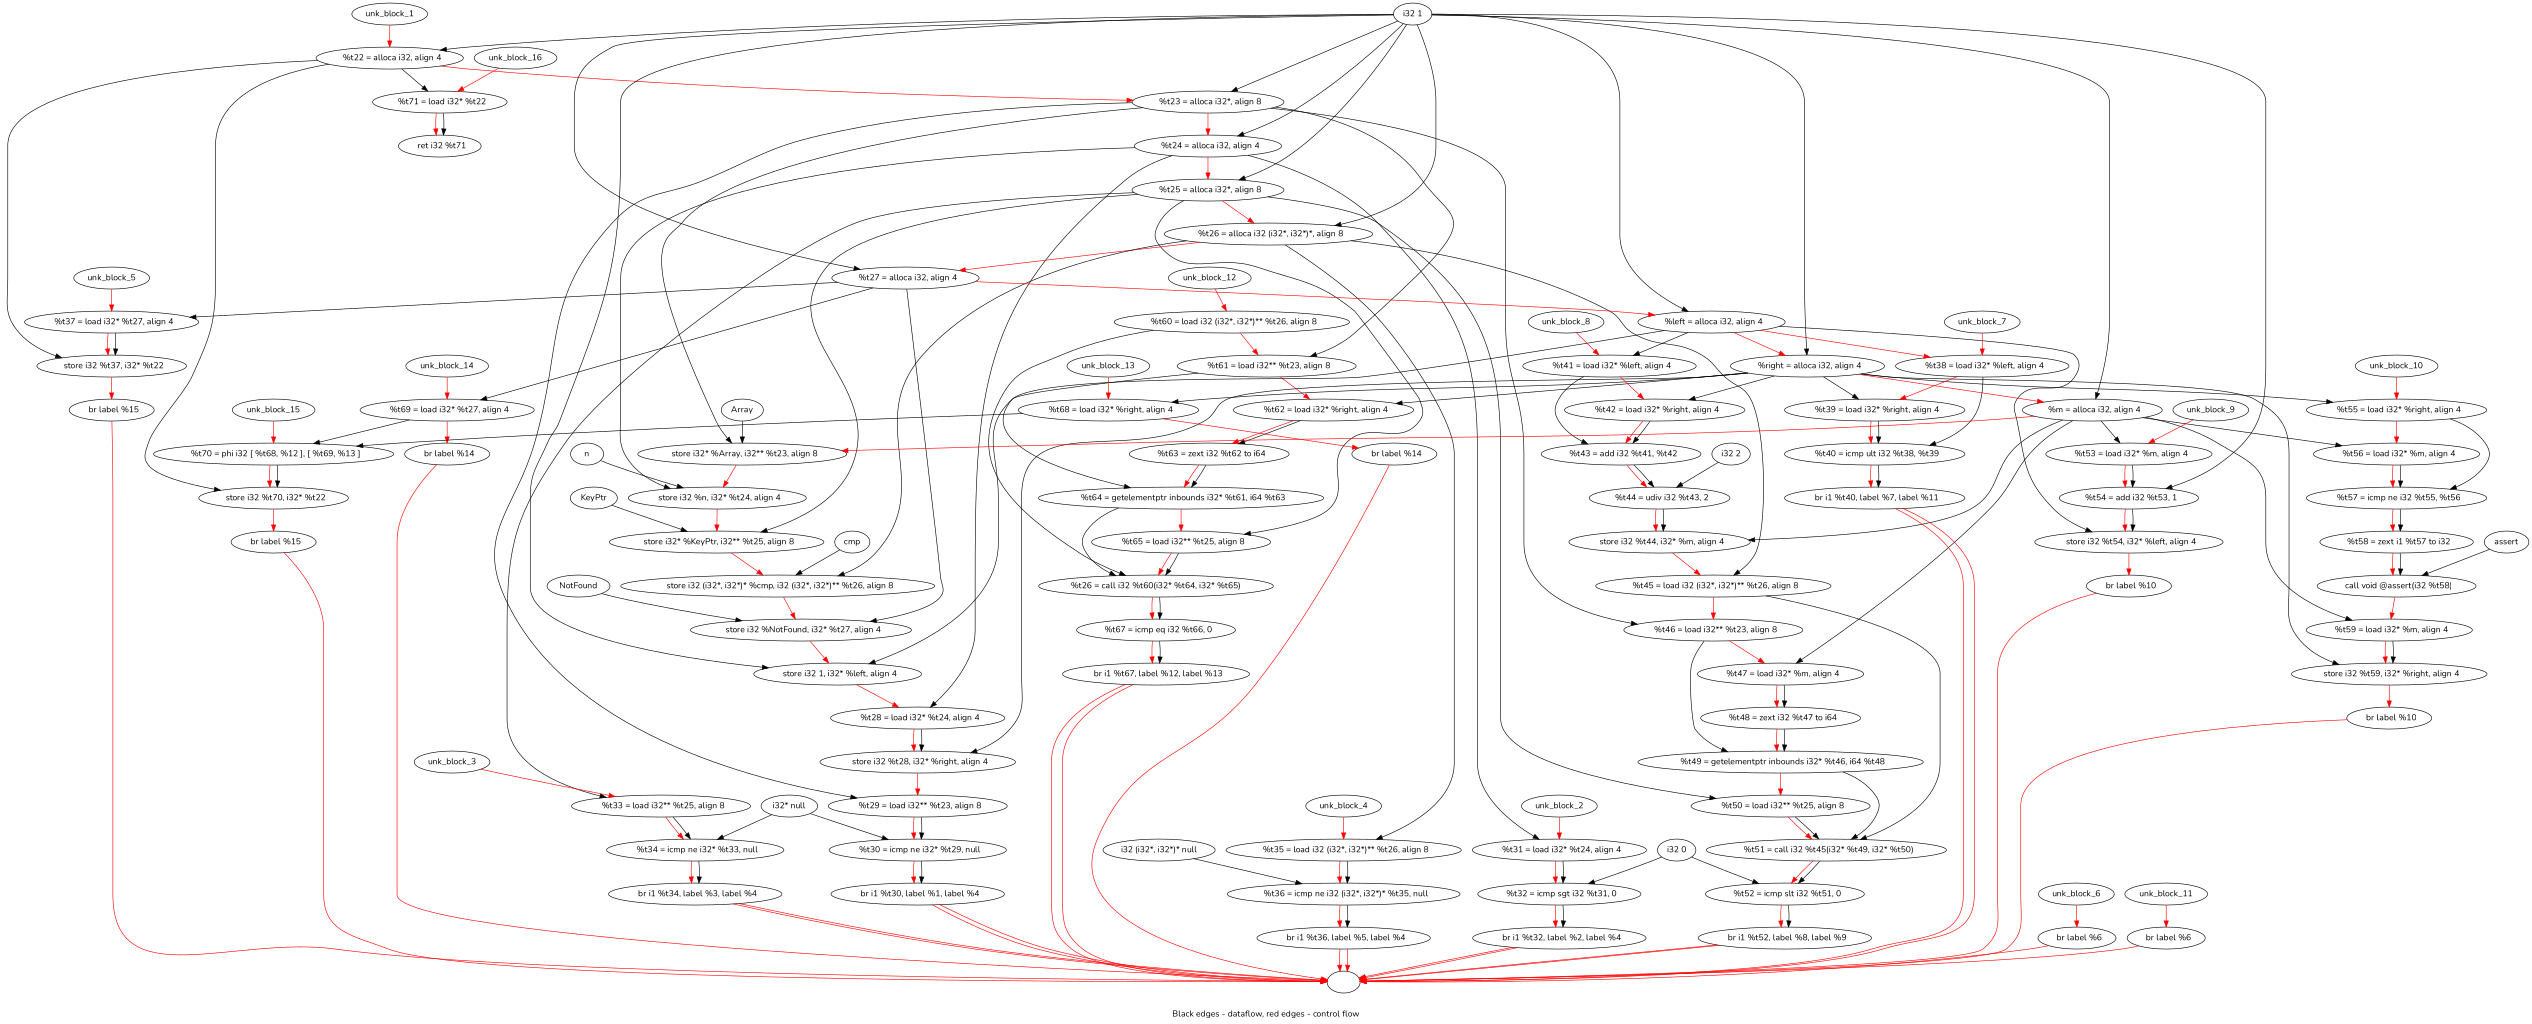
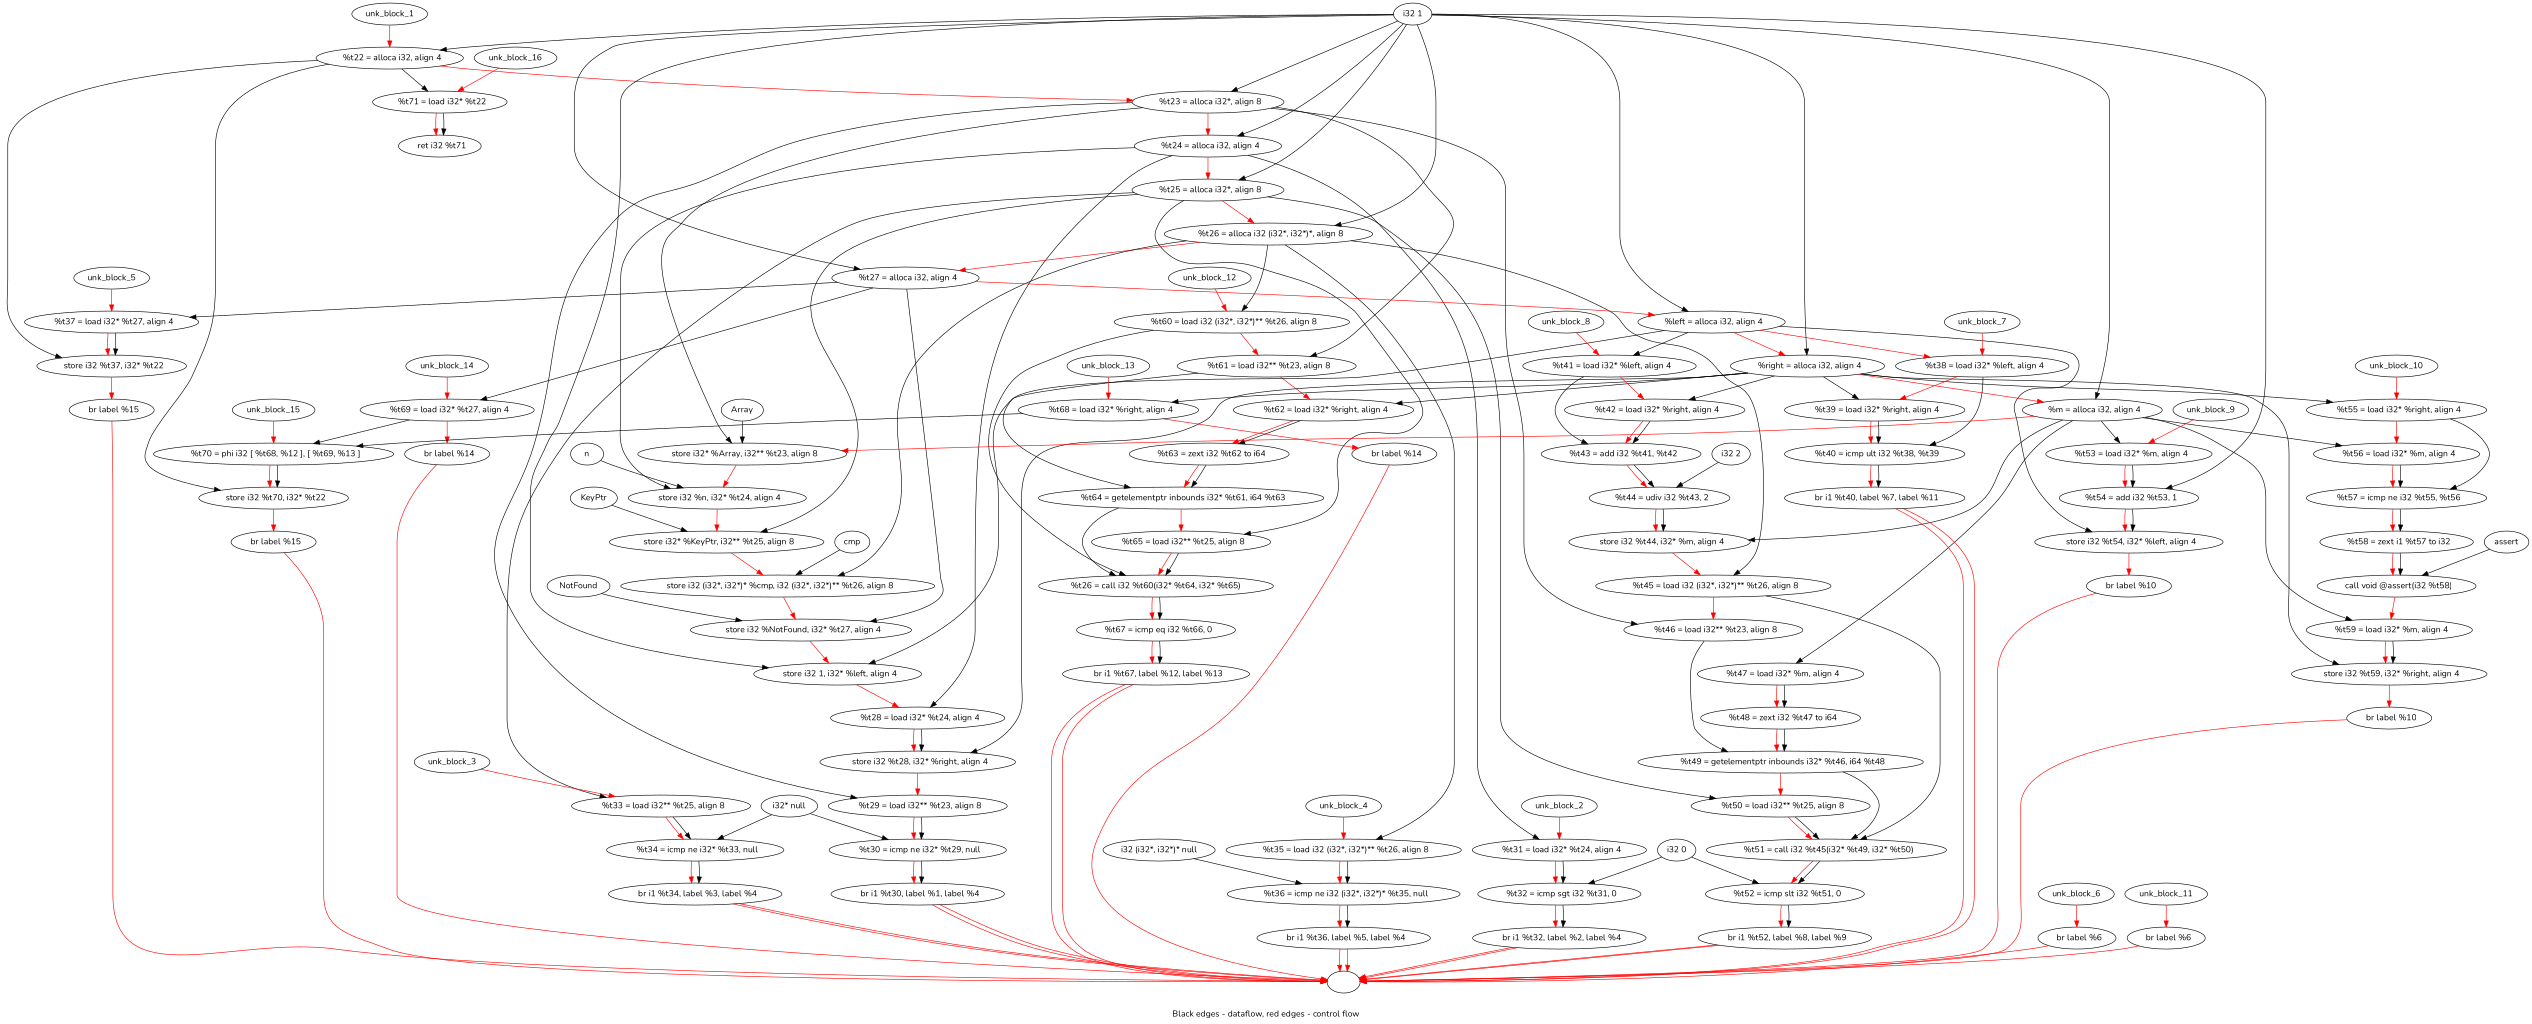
none -> (1261, 277)
(1744, 650) -> none
